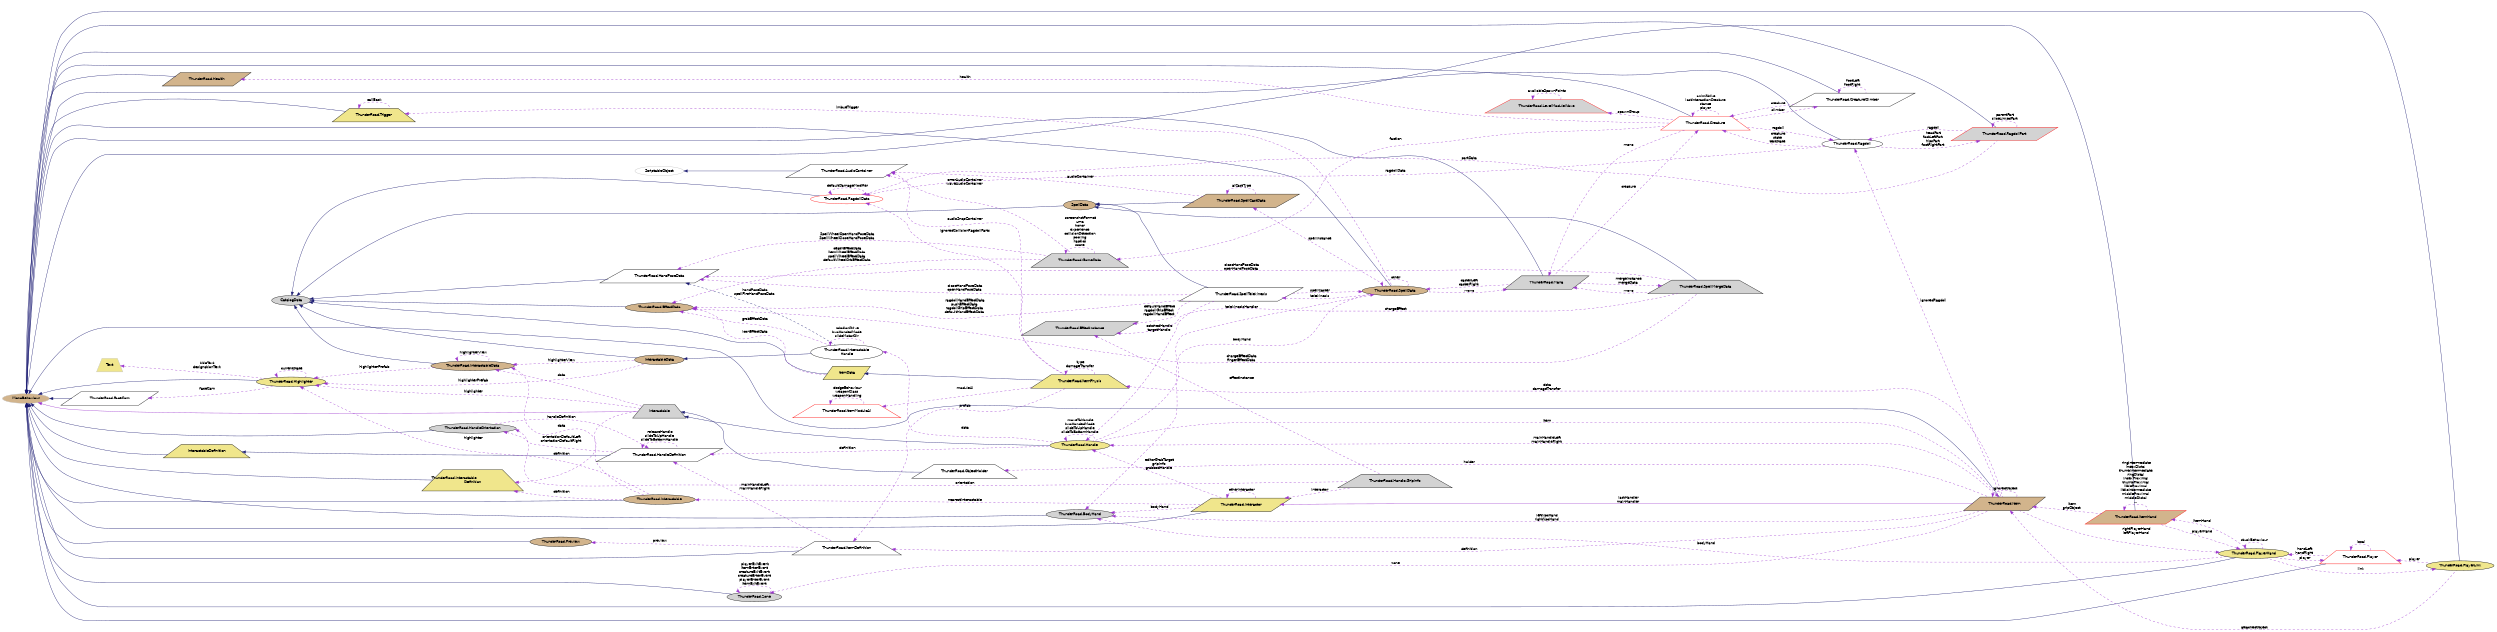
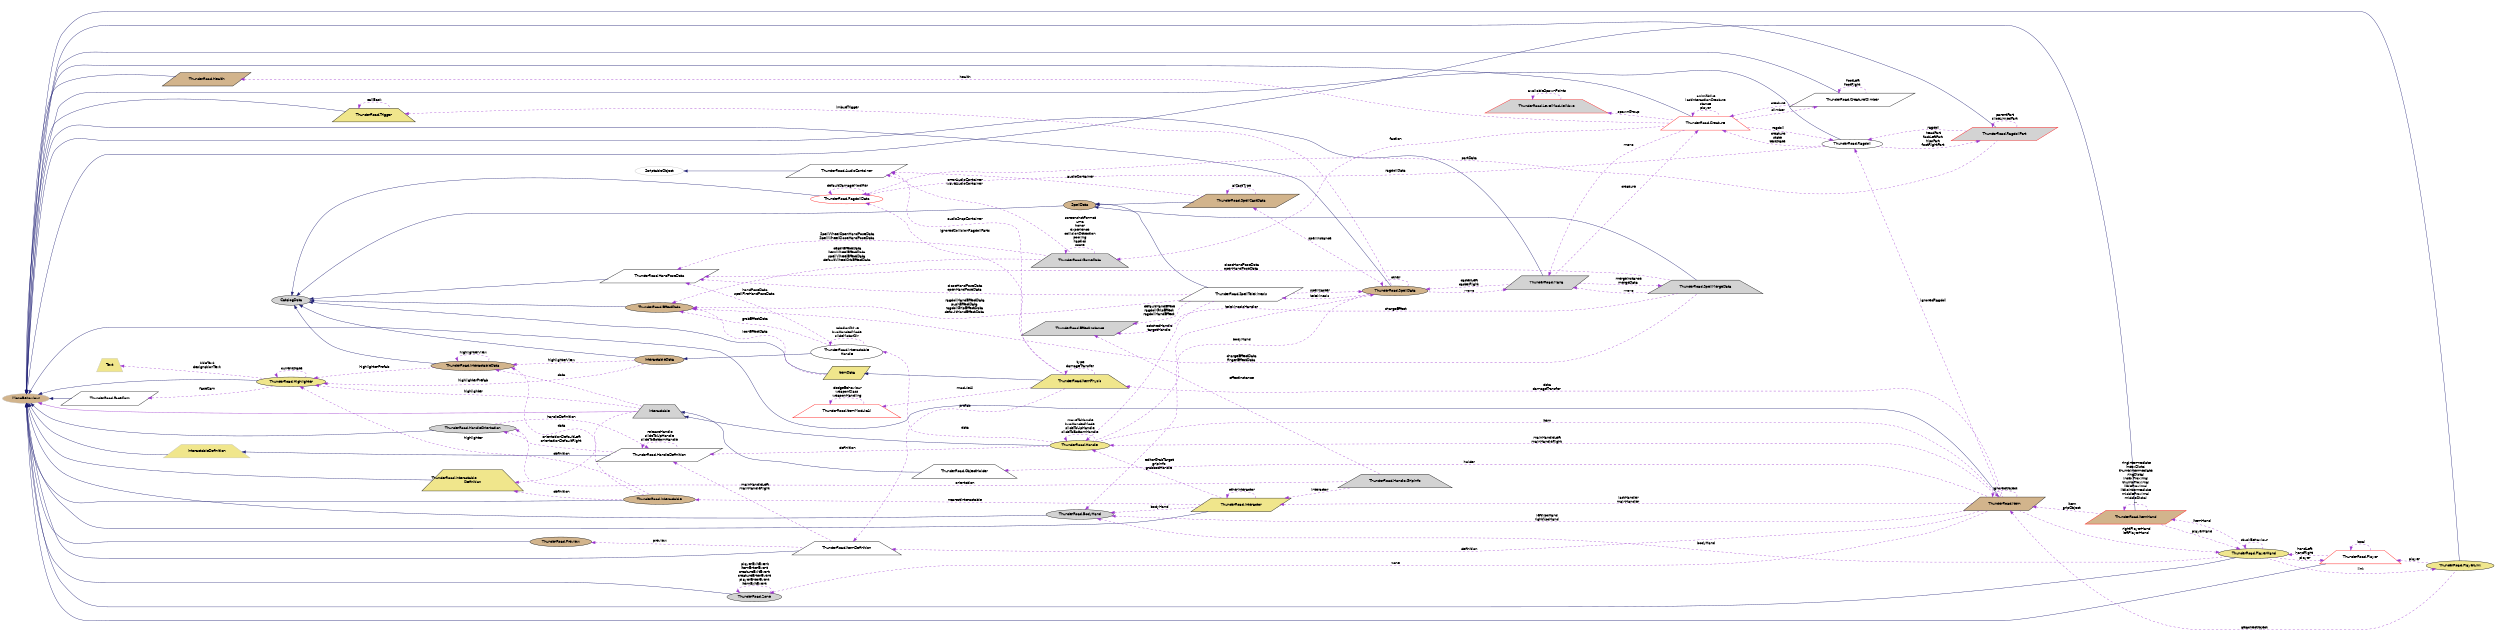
(754, 304) -> (754, 304)
(207, 451) -> (207, 451)
(1628, 504) -> (1628, 504)
